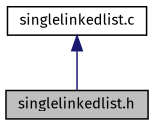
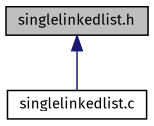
(77, 71) -> (77, 71)
